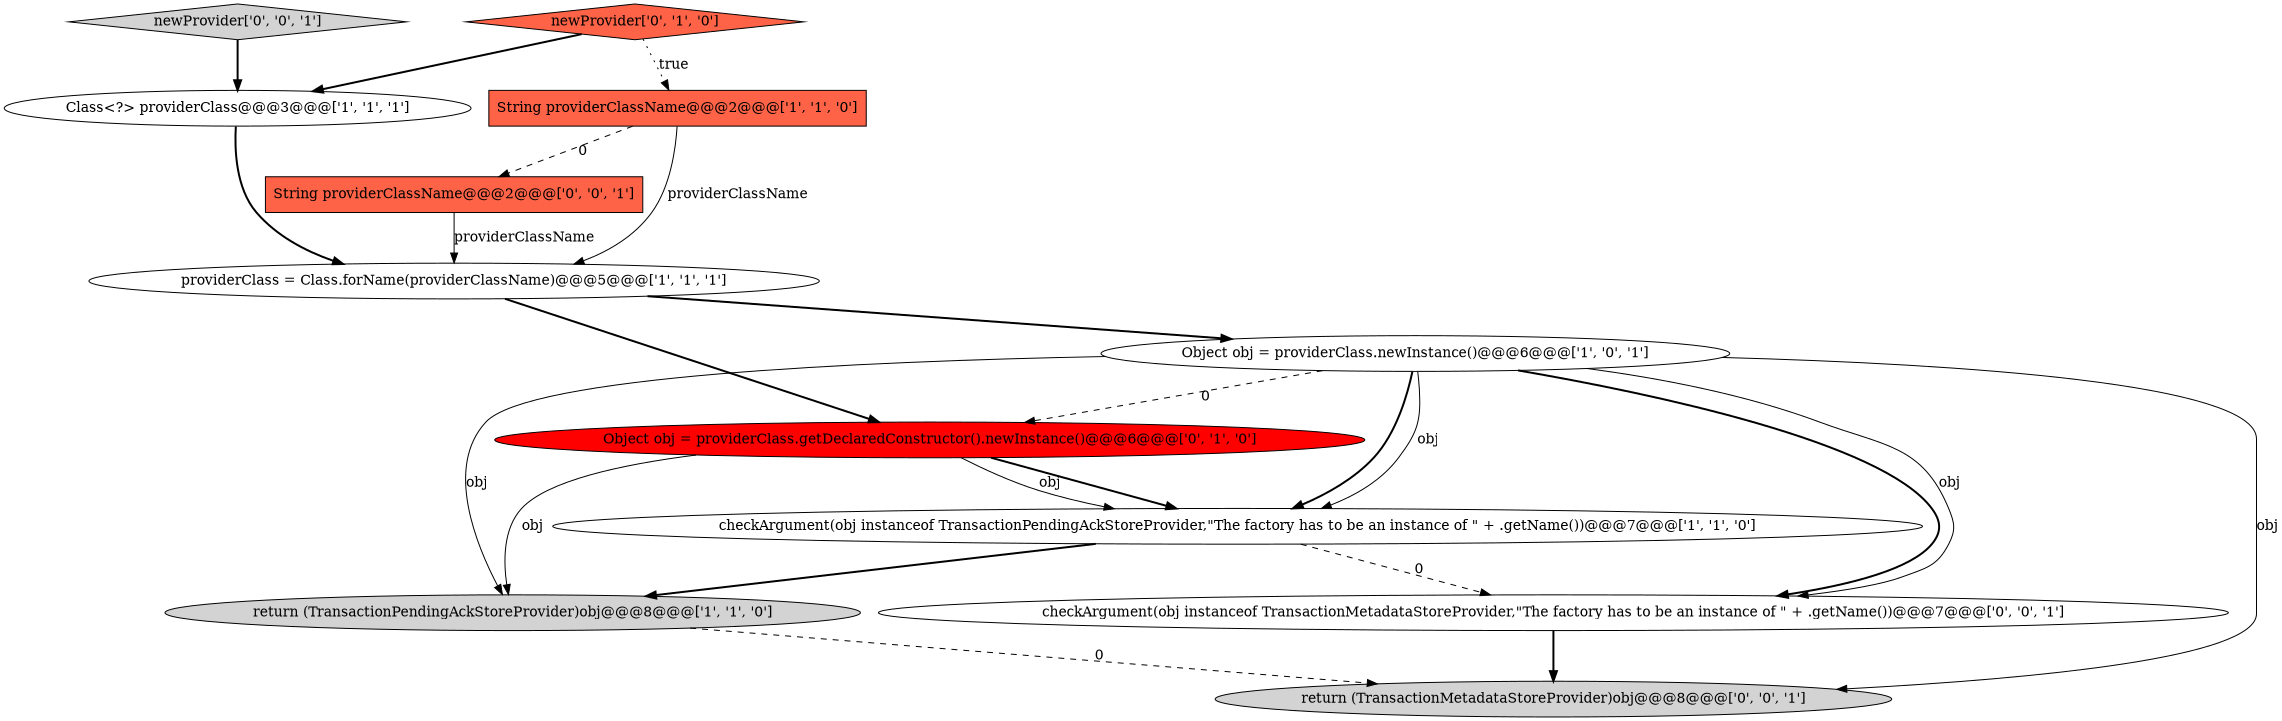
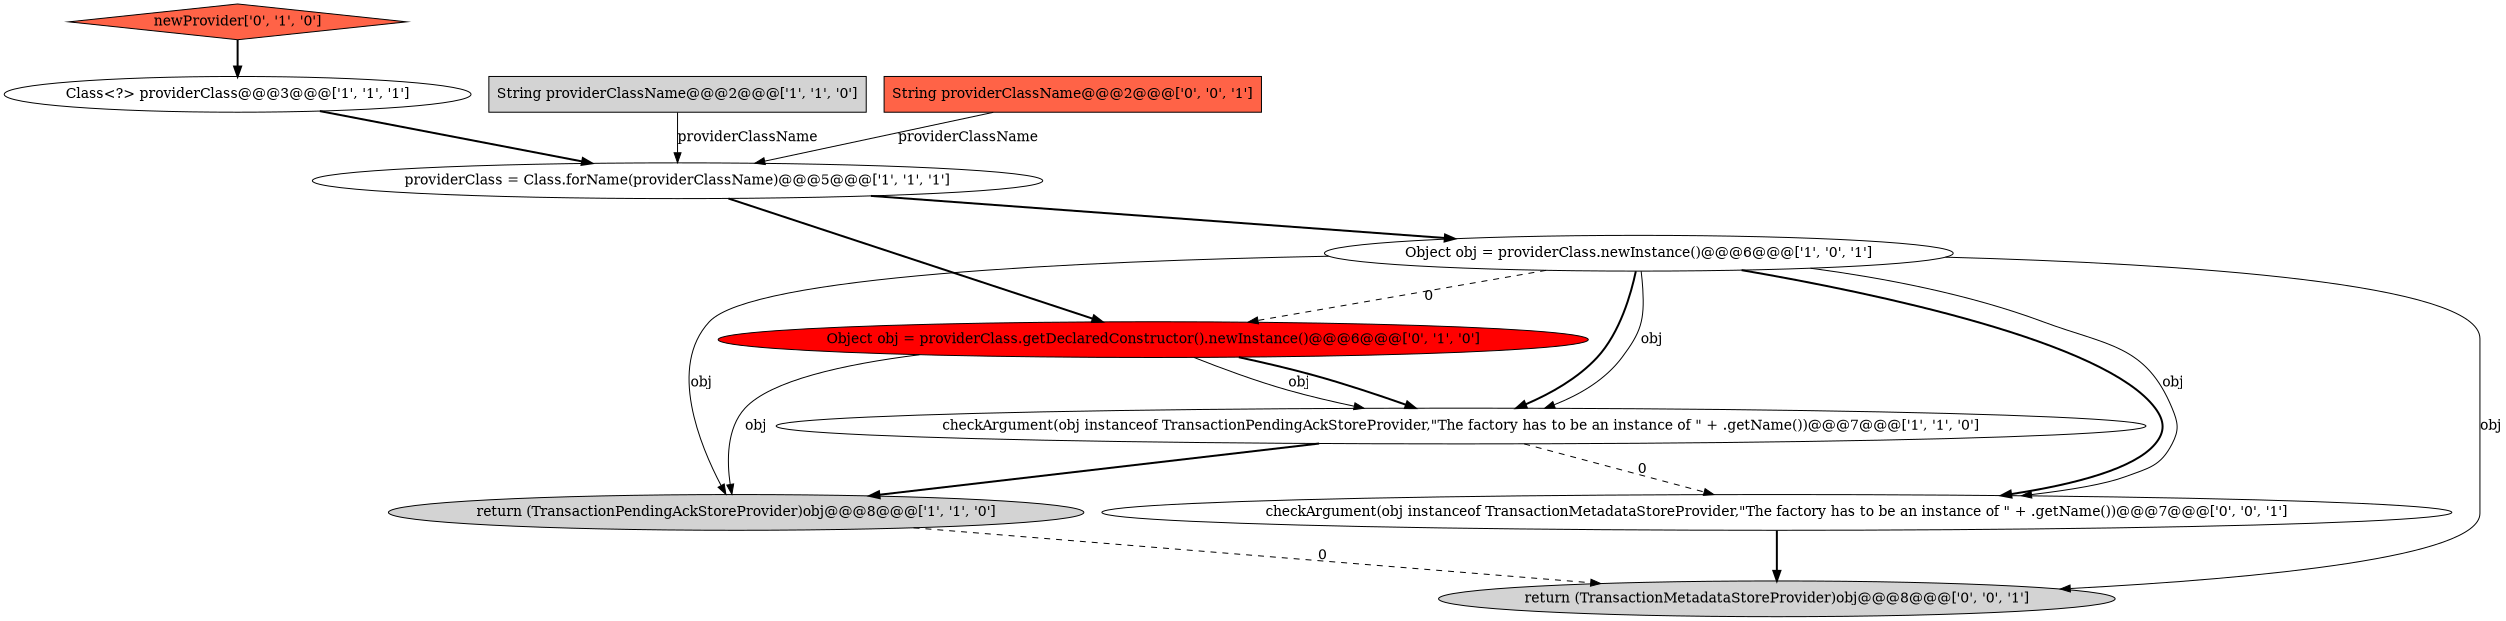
(238, 22) -> none
(654, 60) -> none
(678, 108) -> (678, 94)
(570, 150) -> none
